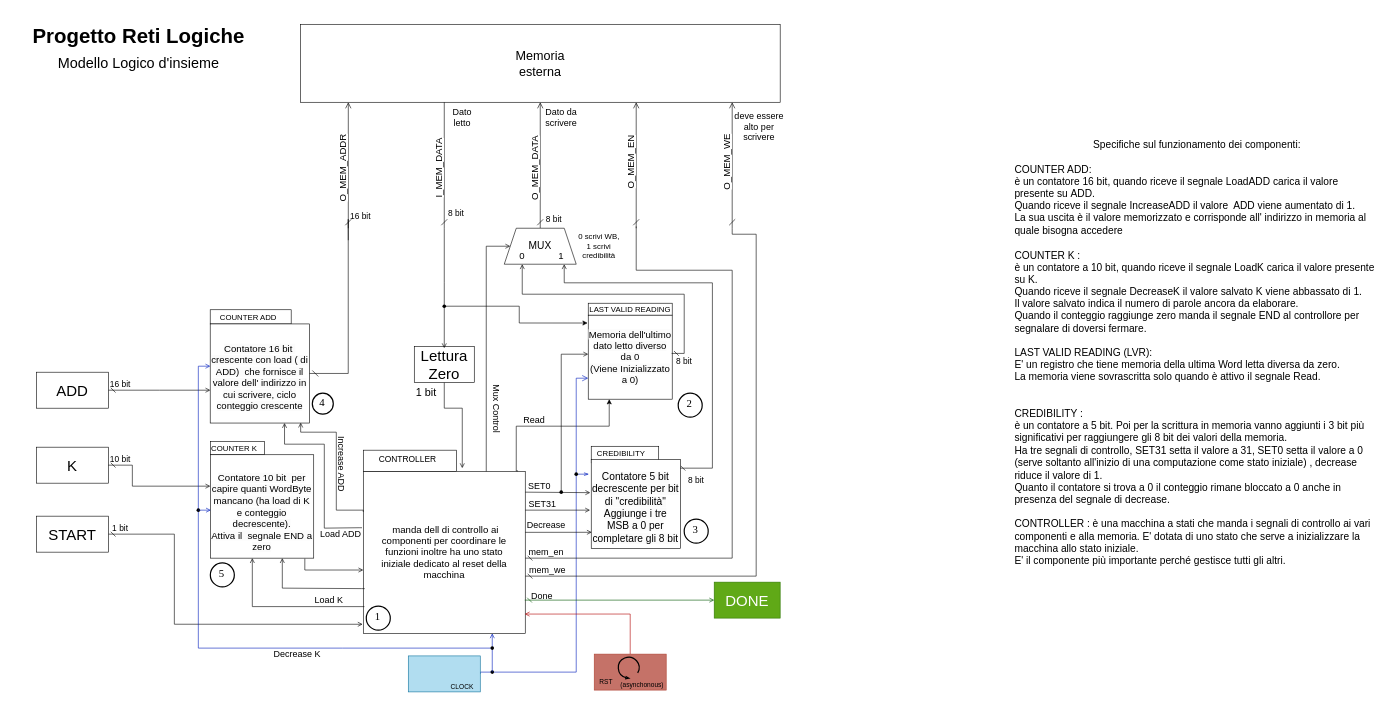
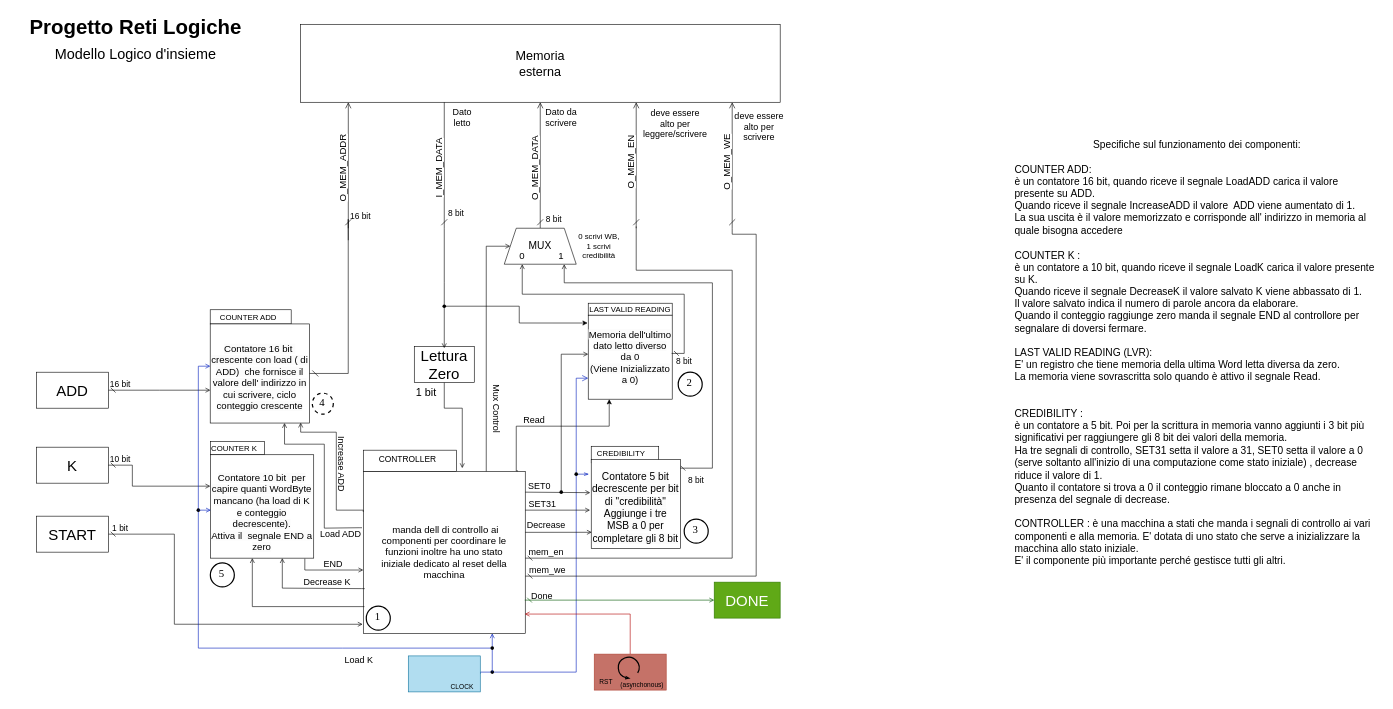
(138, 48) -> (135, 39)
none -> (675, 123)
(323, 404) -> (323, 404)
(690, 405) -> (690, 384)
none -> (333, 564)
(330, 600) -> (360, 660)
(297, 654) -> (327, 582)
